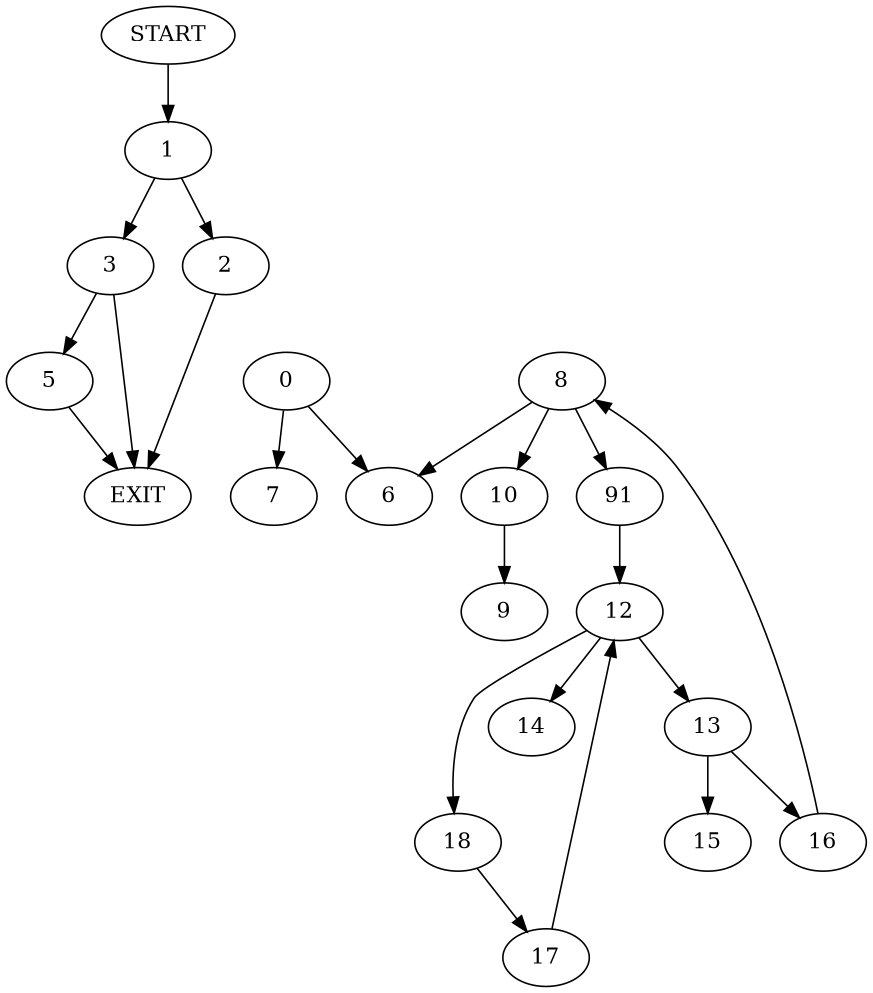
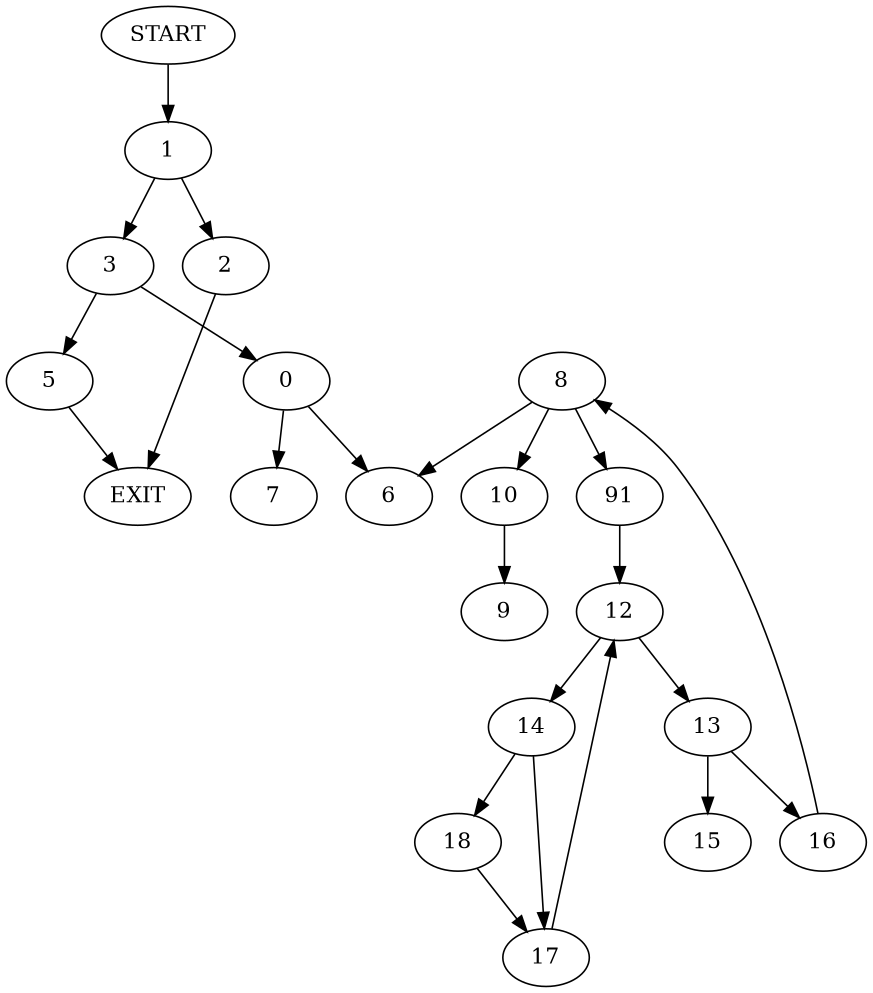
(123, 373) -> (192, 319)
(485, 689) -> (499, 778)
none -> (538, 834)
